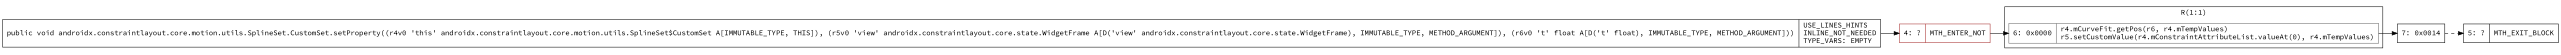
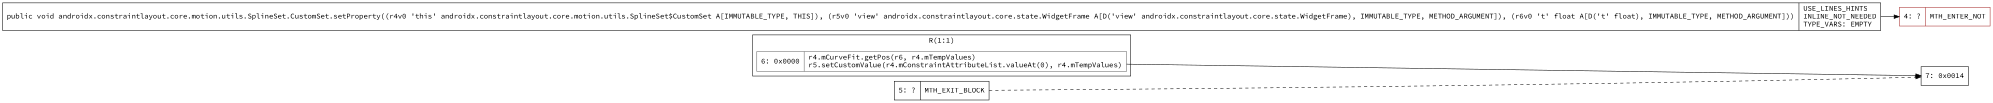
(1997, 33) -> none
(2452, 33) -> (1452, 86)
